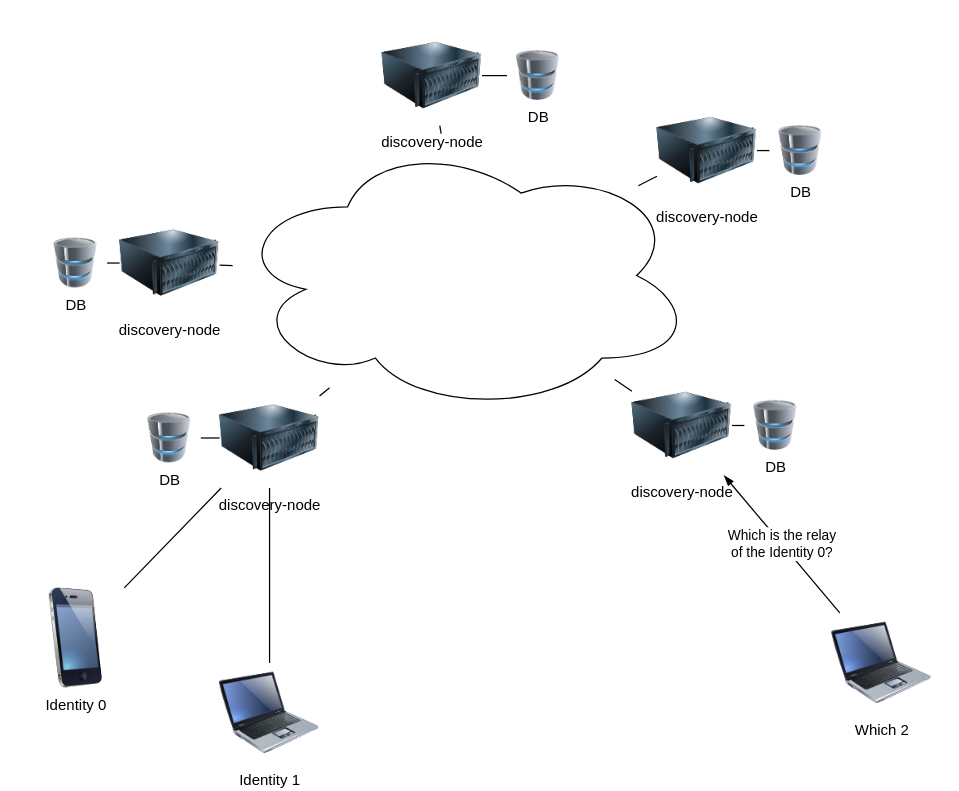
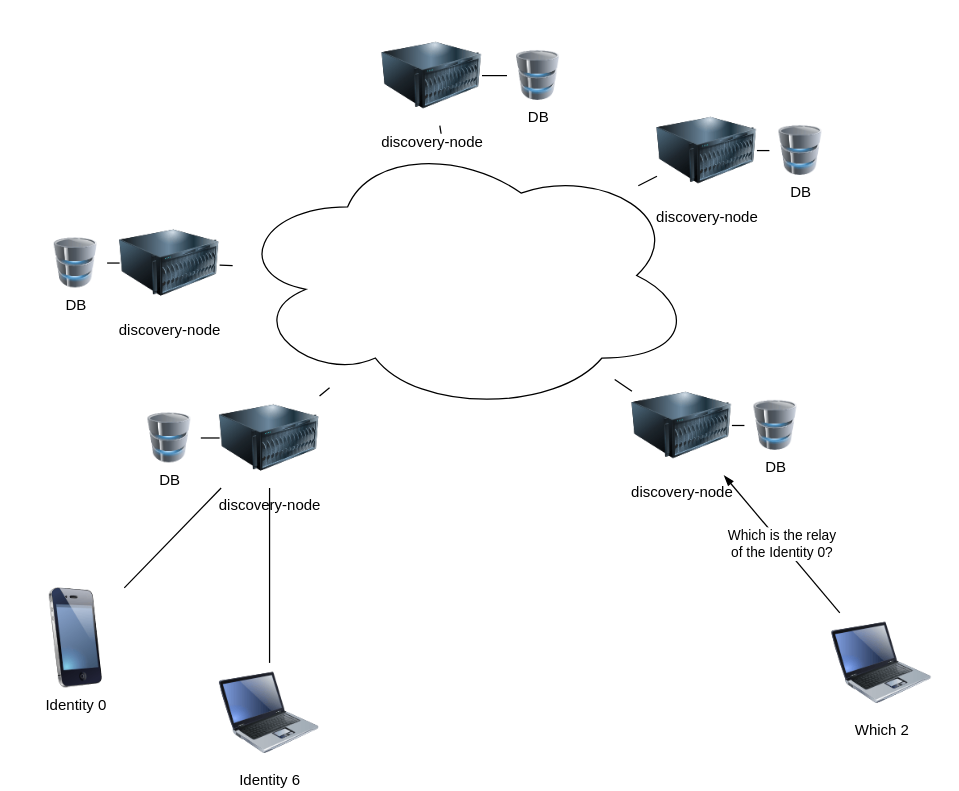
(270, 781) -> (270, 781)
